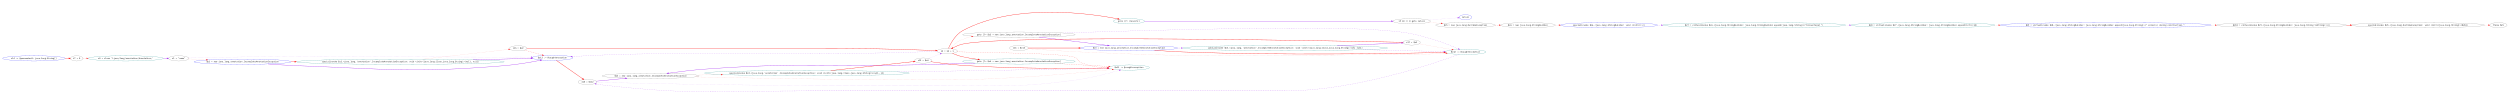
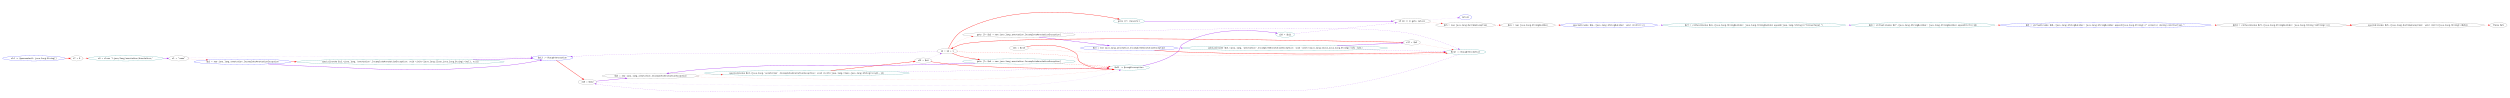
none -> (1285, 35)
(518, 48) -> none
(1054, 48) -> (1071, 50)
